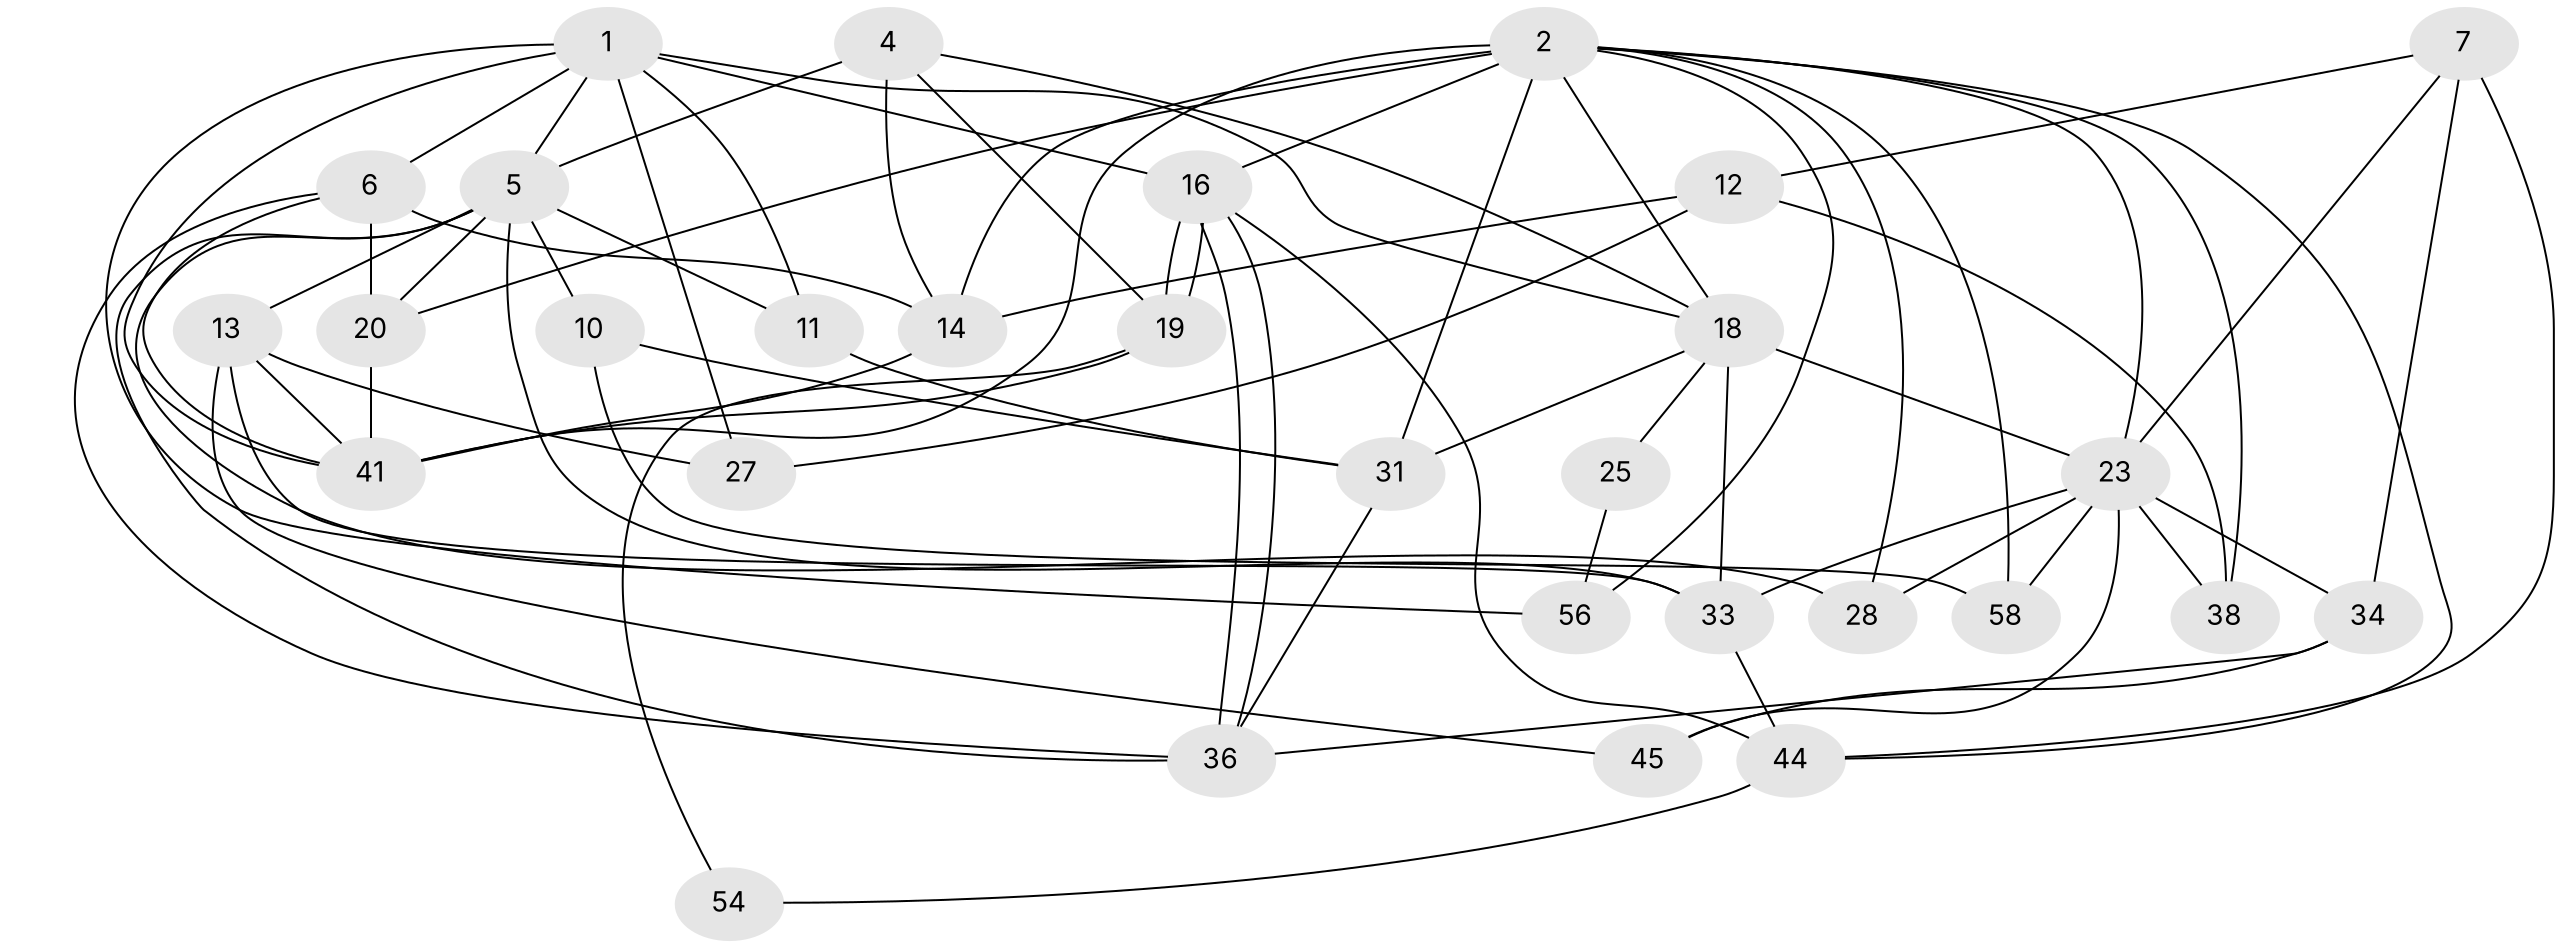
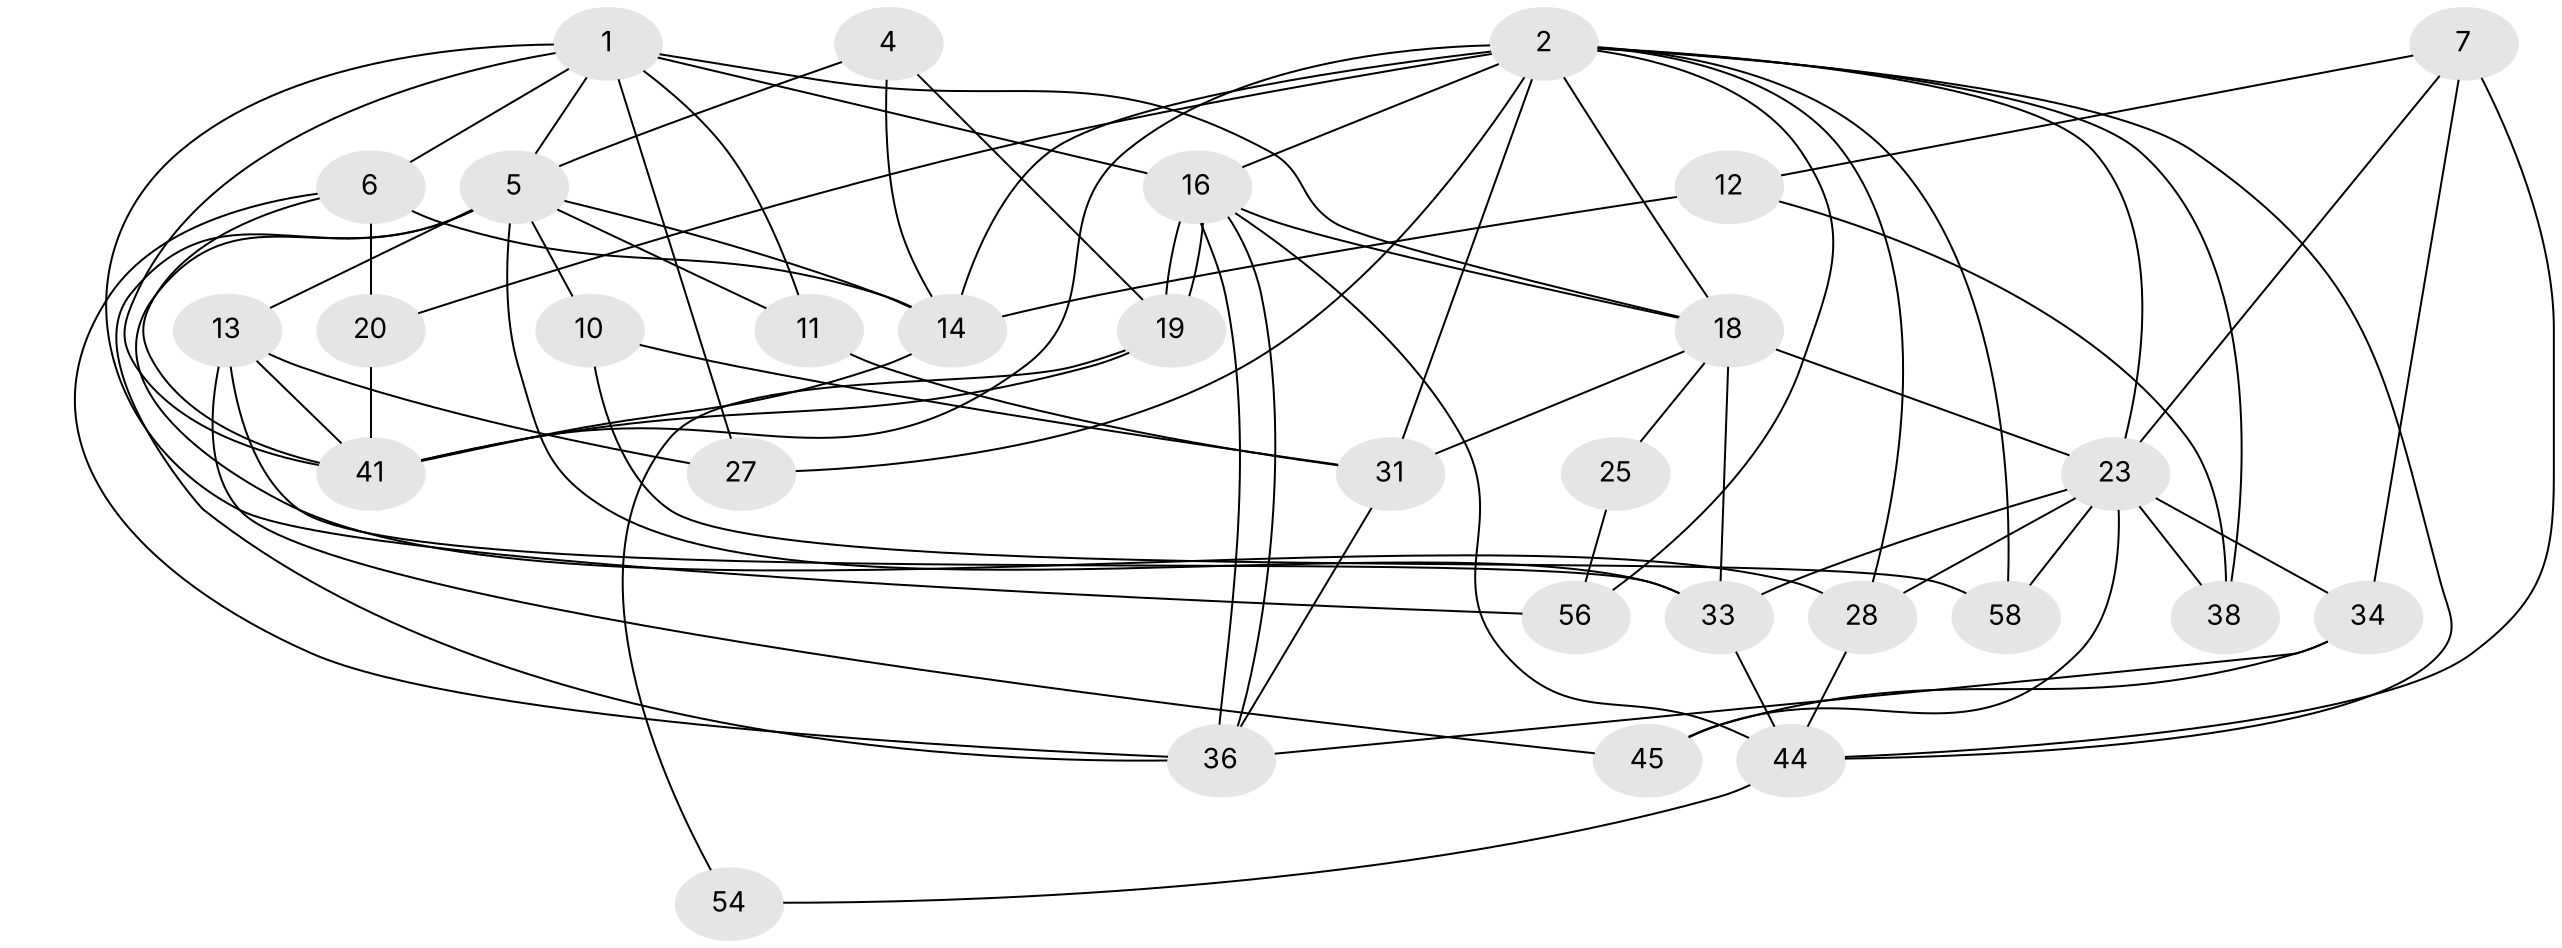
(1325, 148) -> (1458, 269)
(443, 259) -> (739, 248)
(1253, 382) -> (1218, 379)
none -> (1828, 687)
